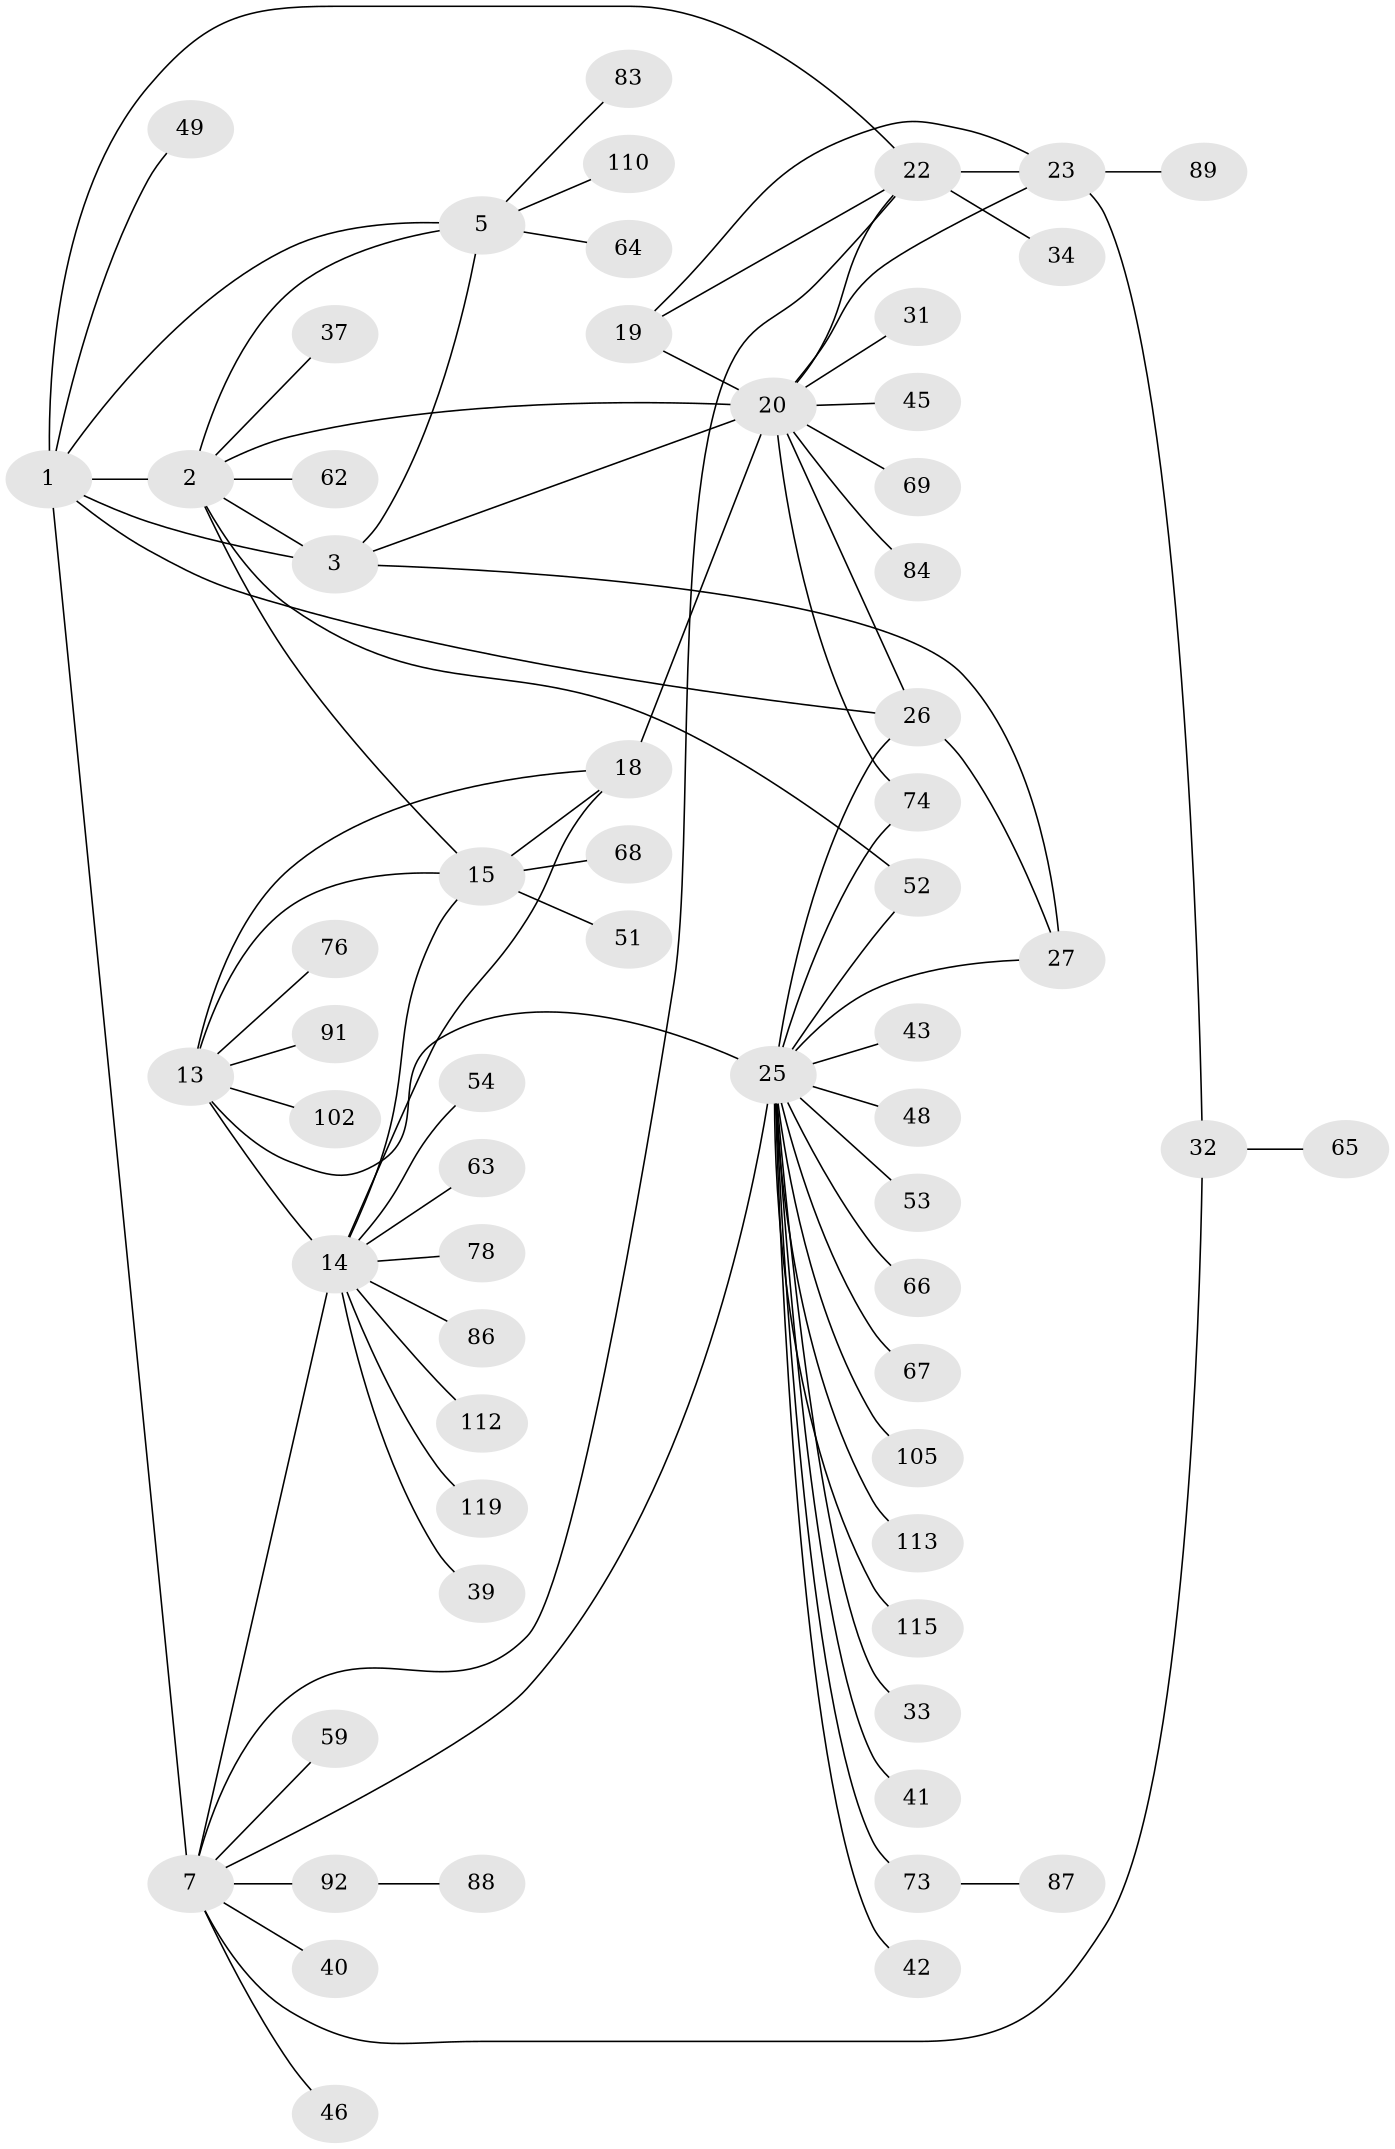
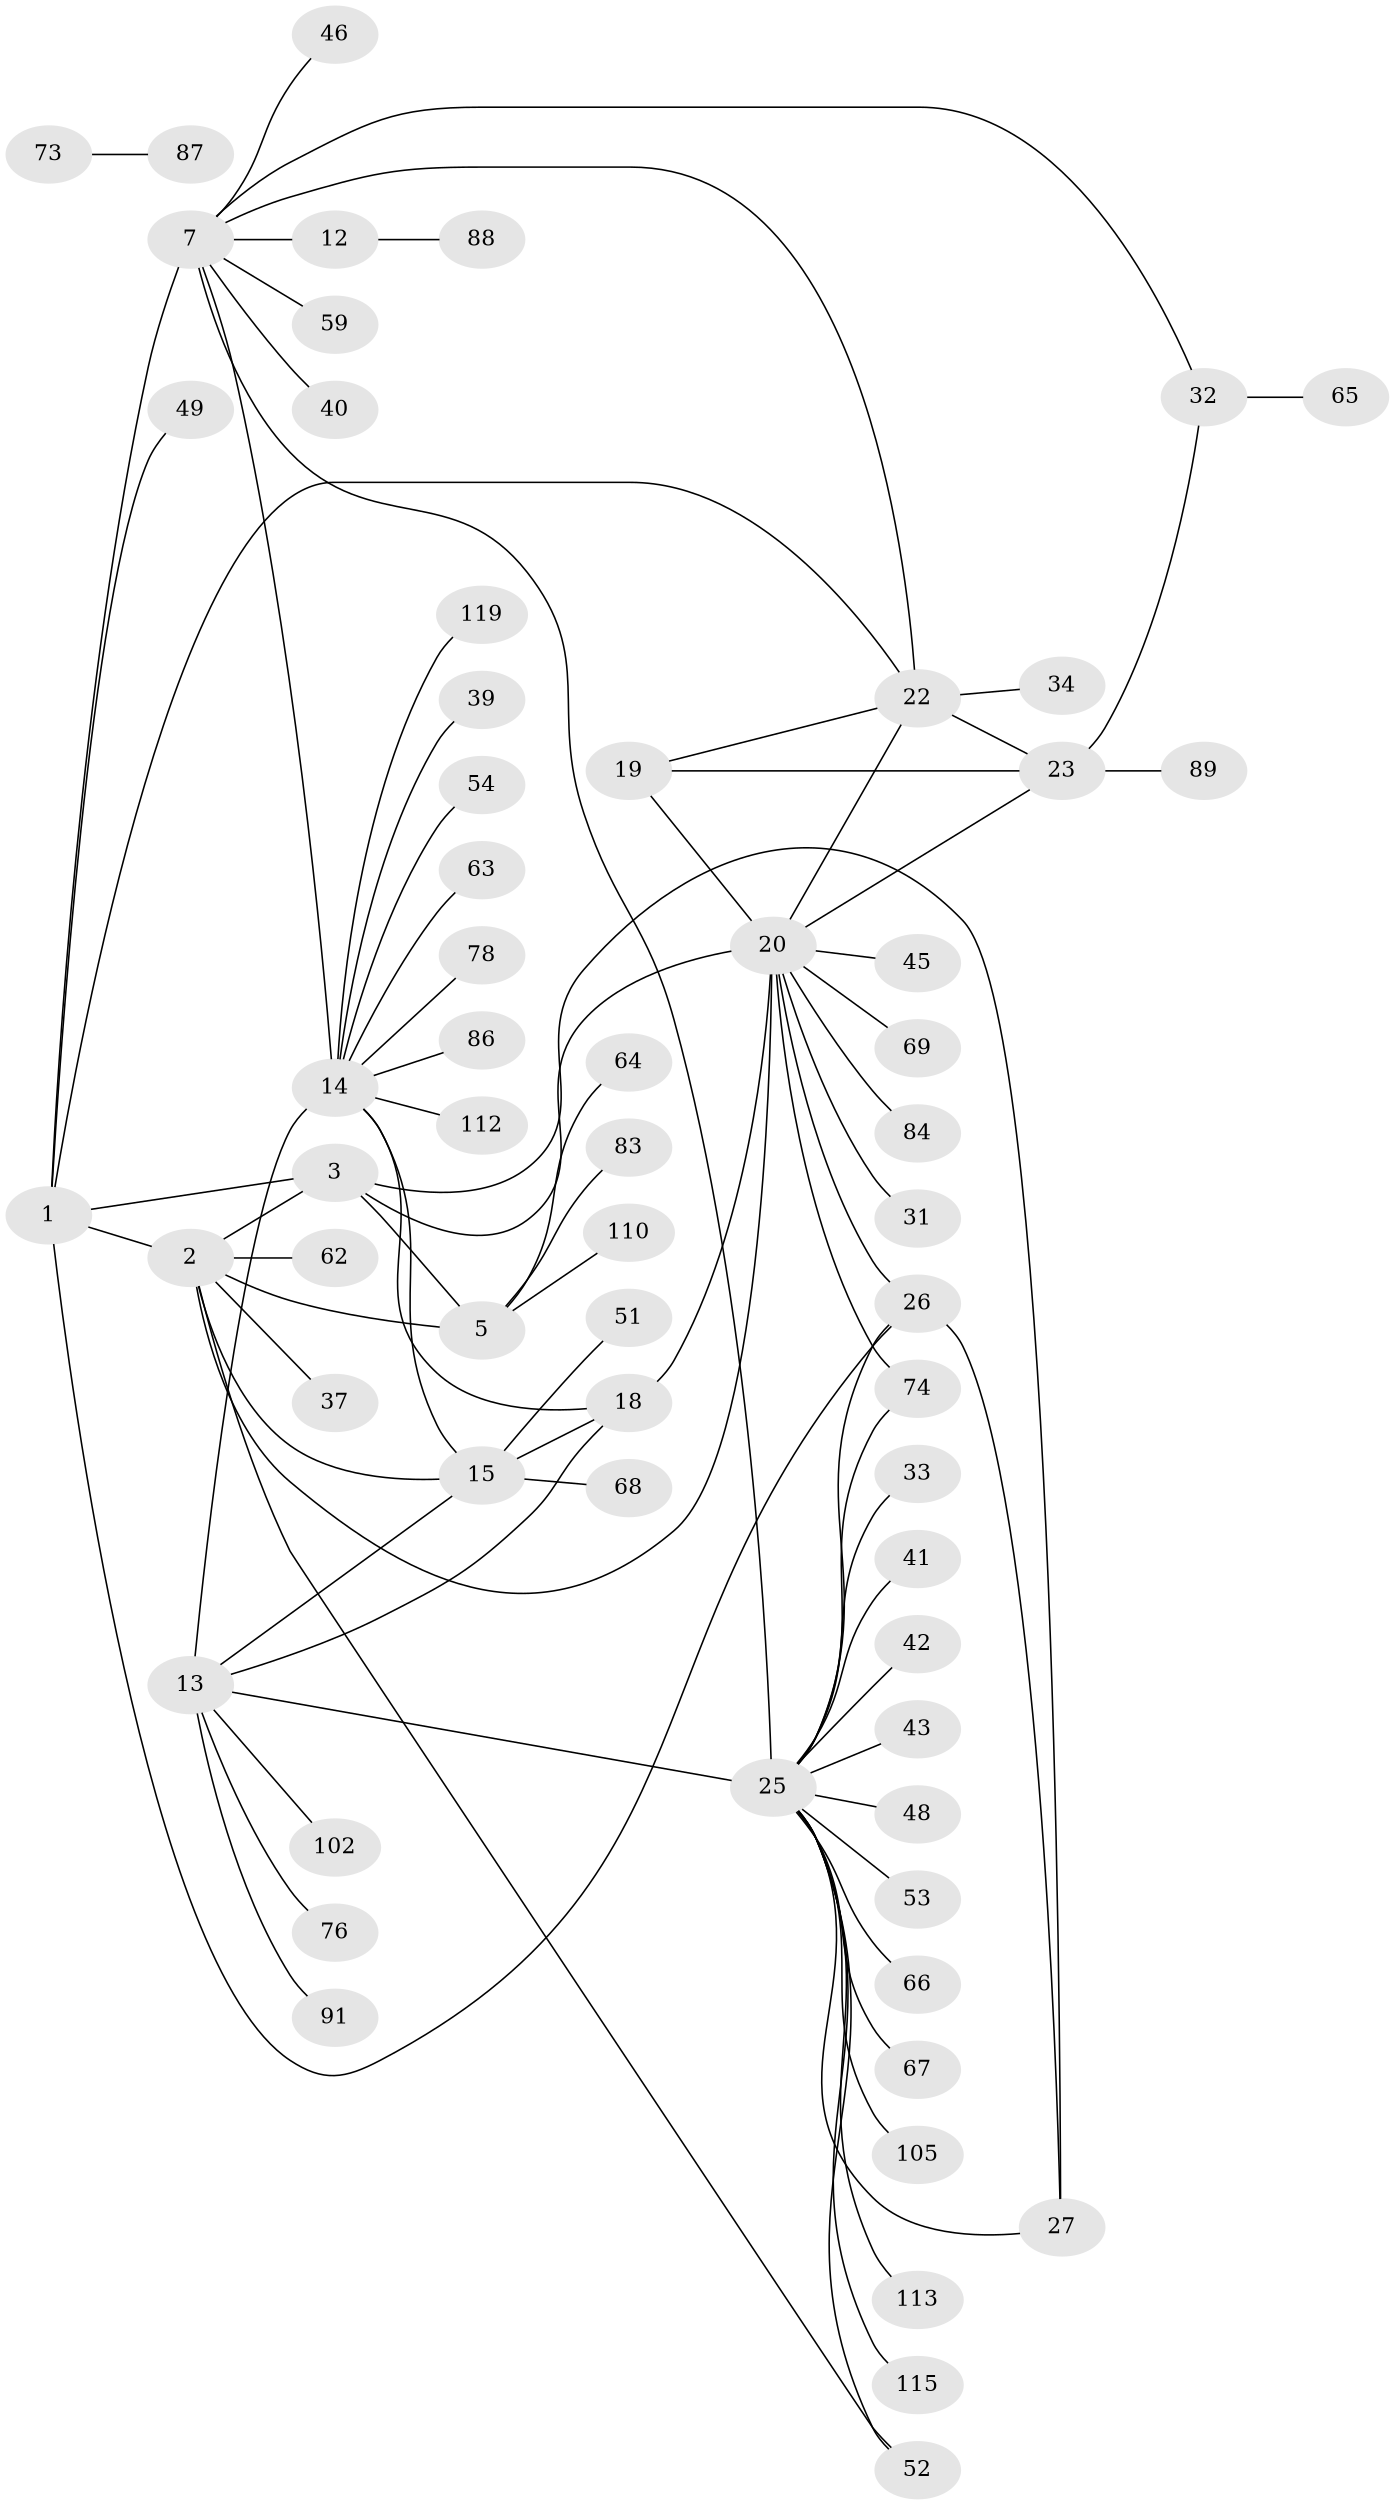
(225, 288) -> none
(818, 1605) -> none
(335, 1884) -> (335, 240)
